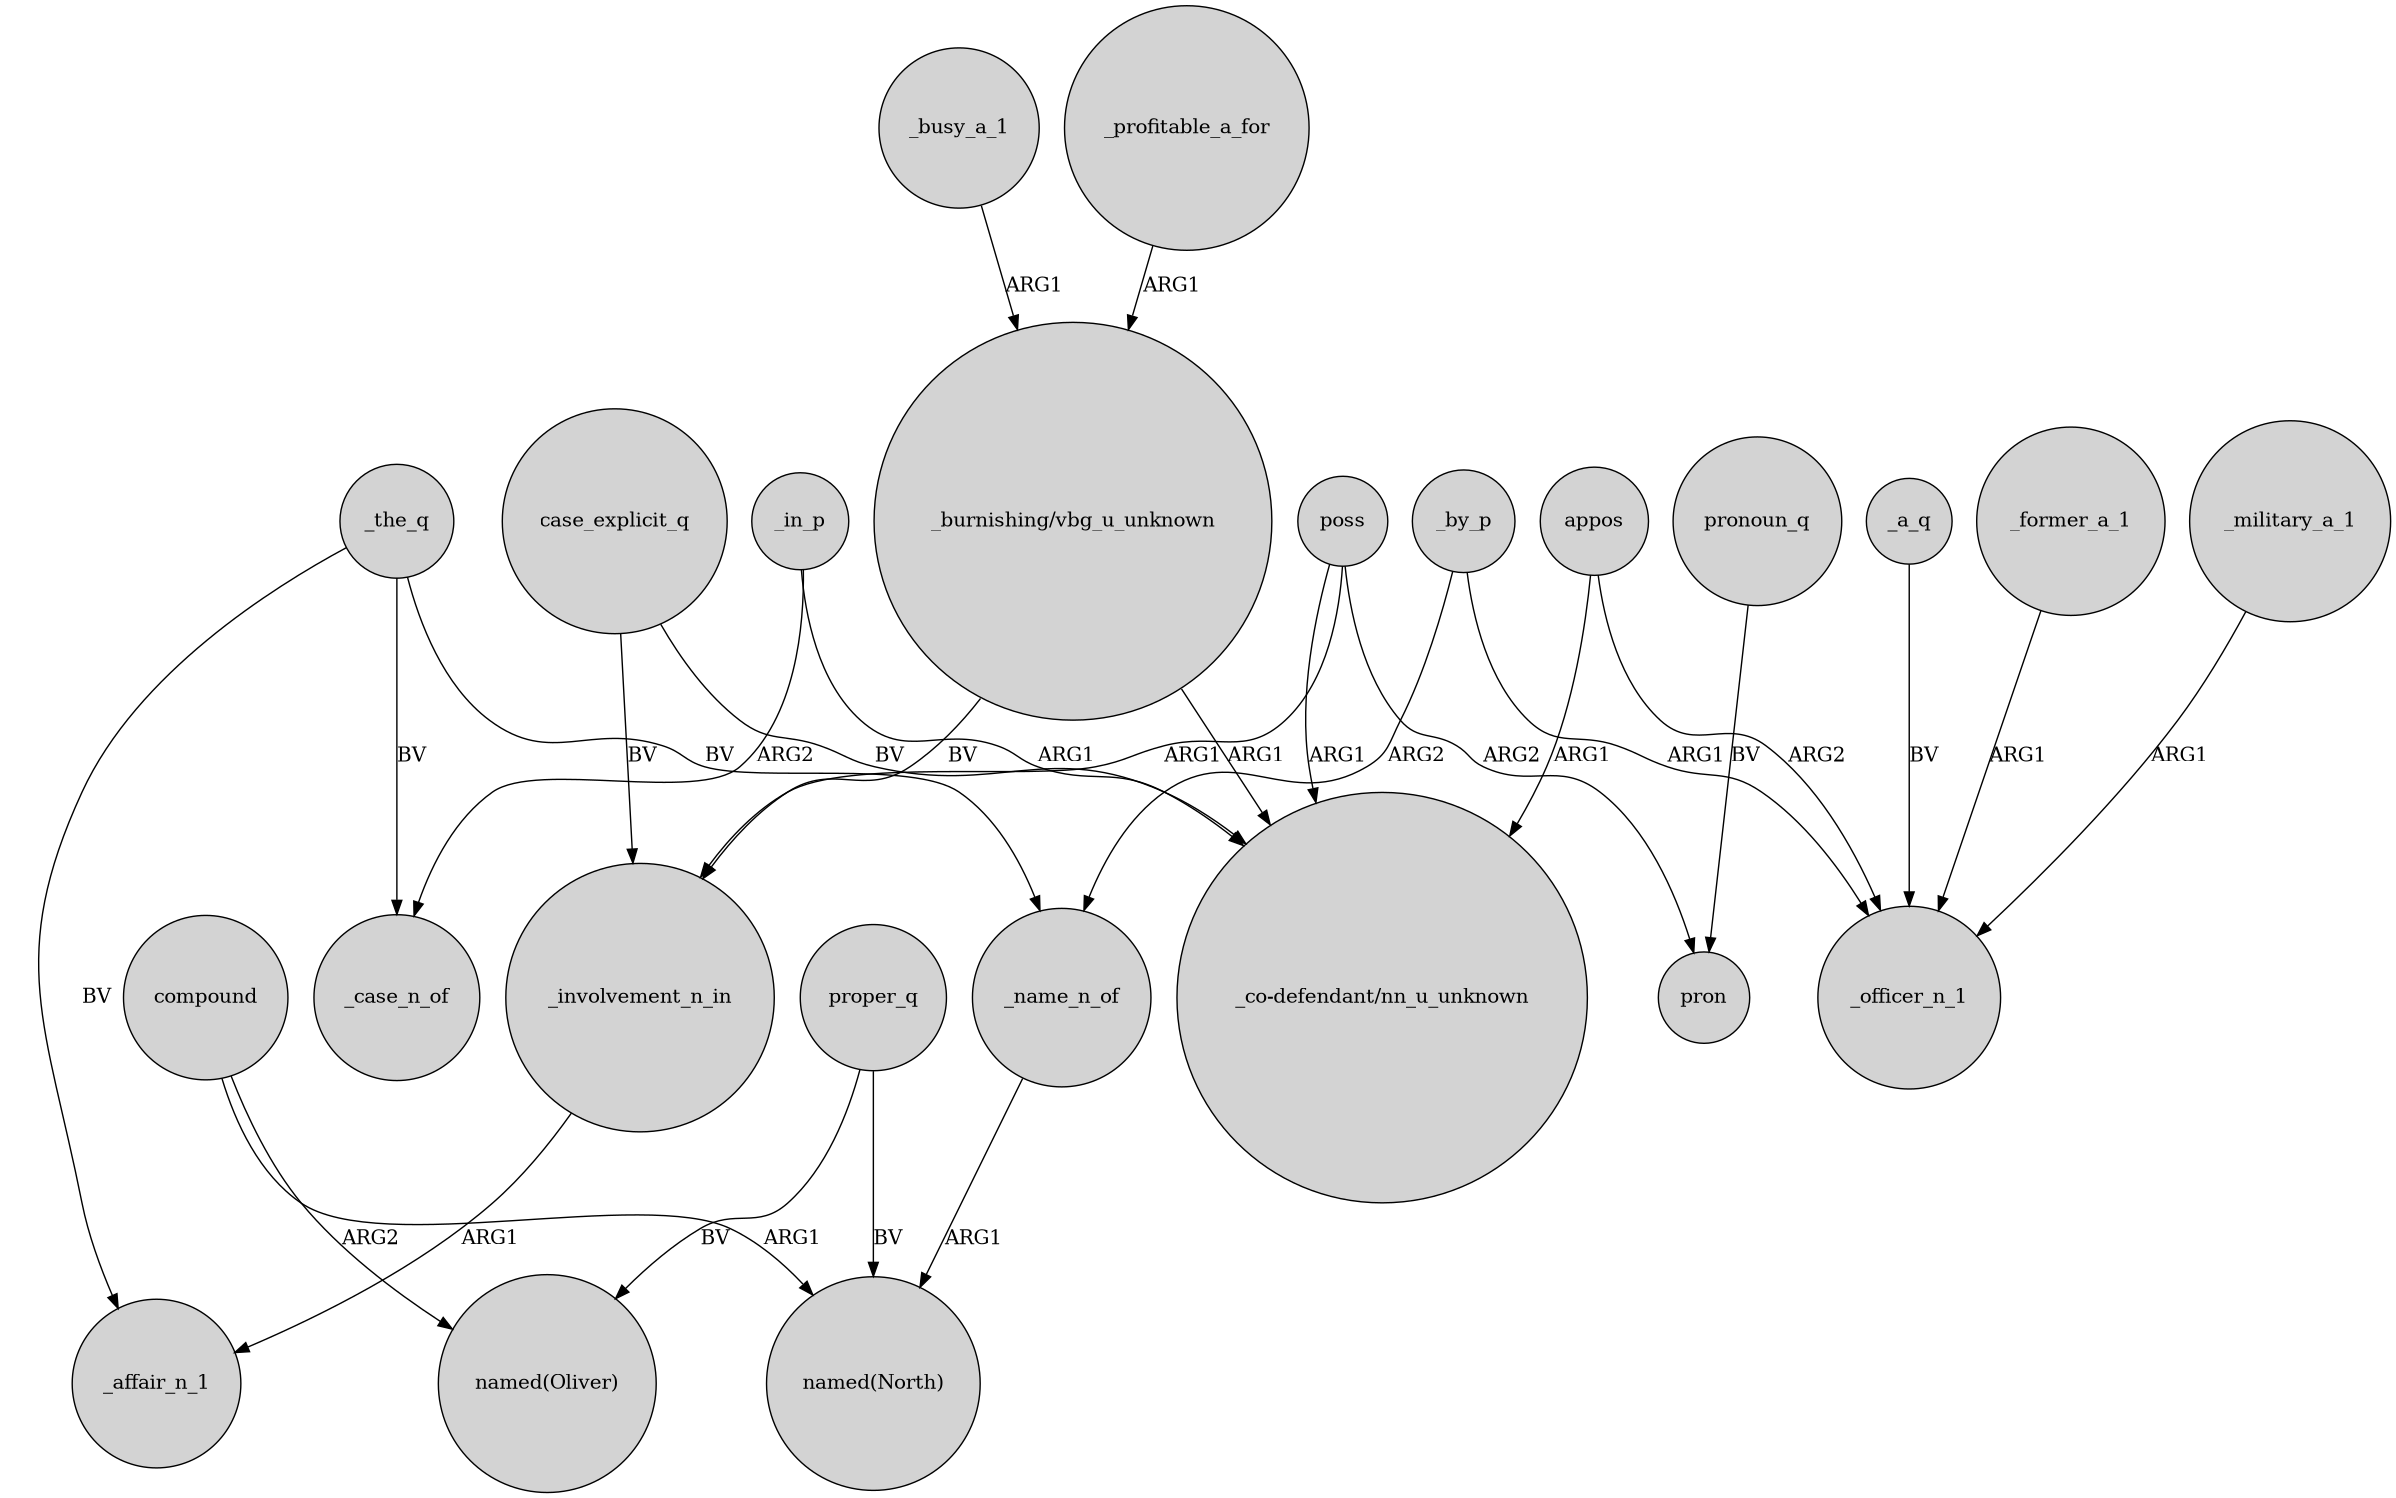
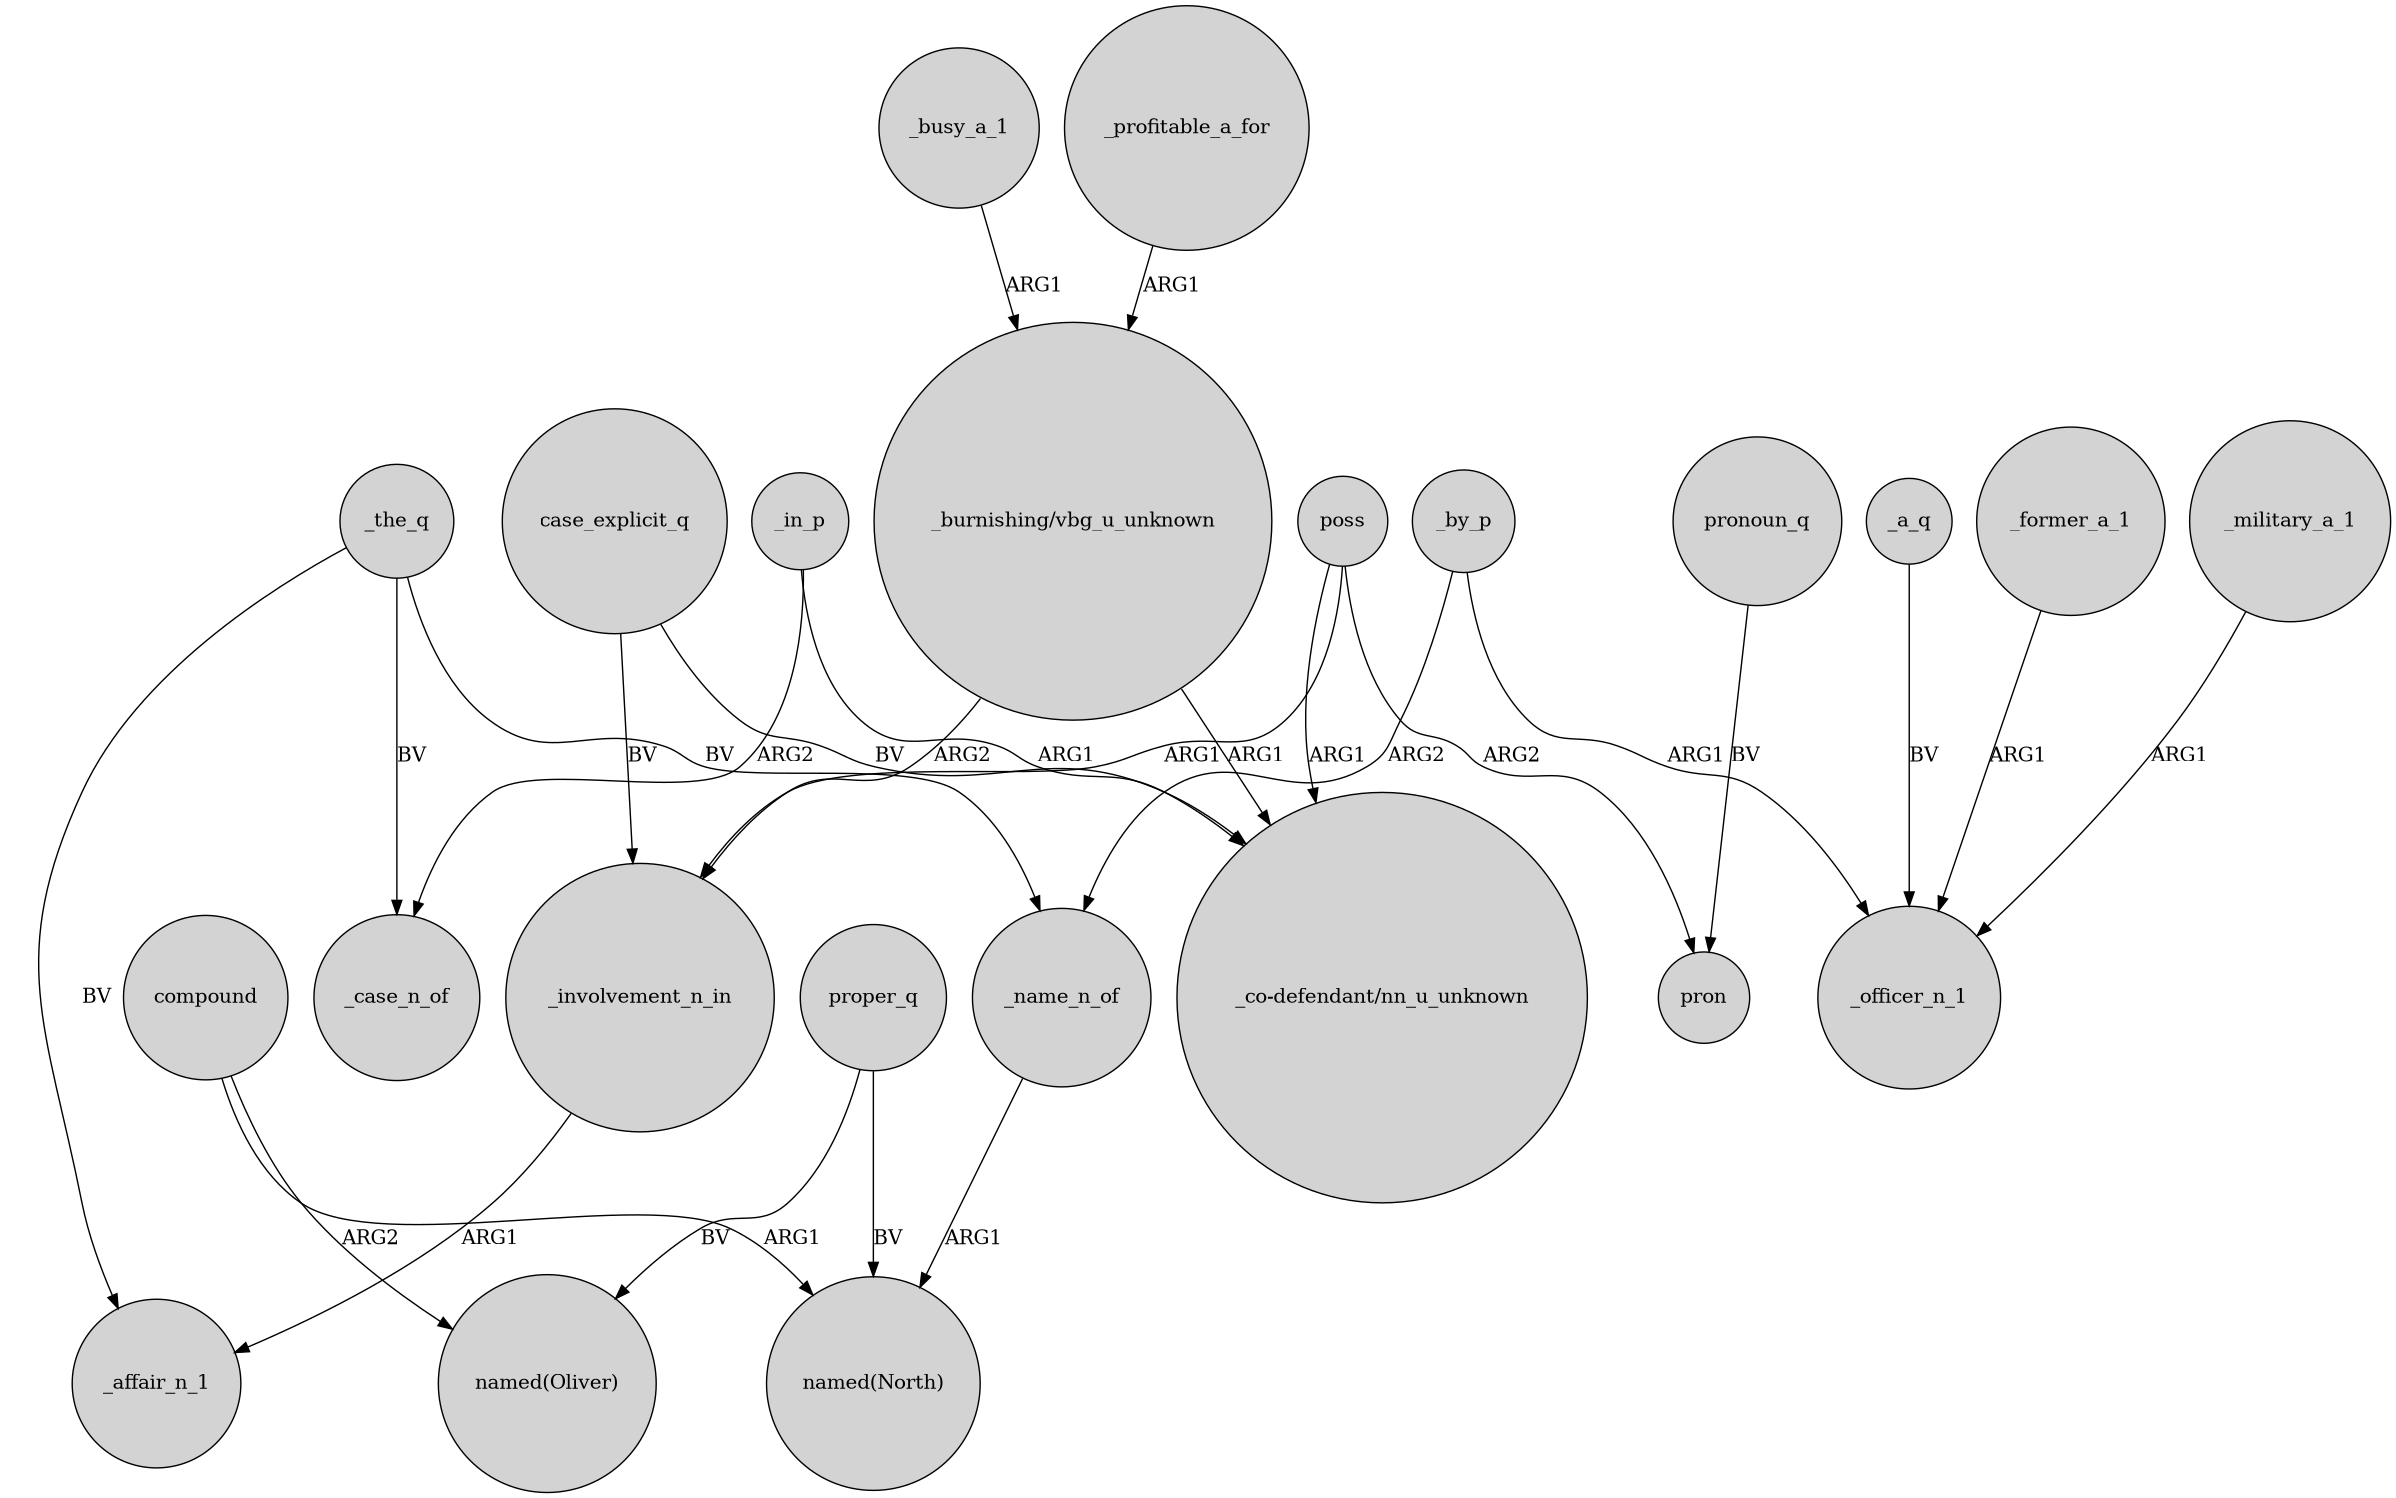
(1594, 521) -> none
(963, 756) -> (963, 756)
